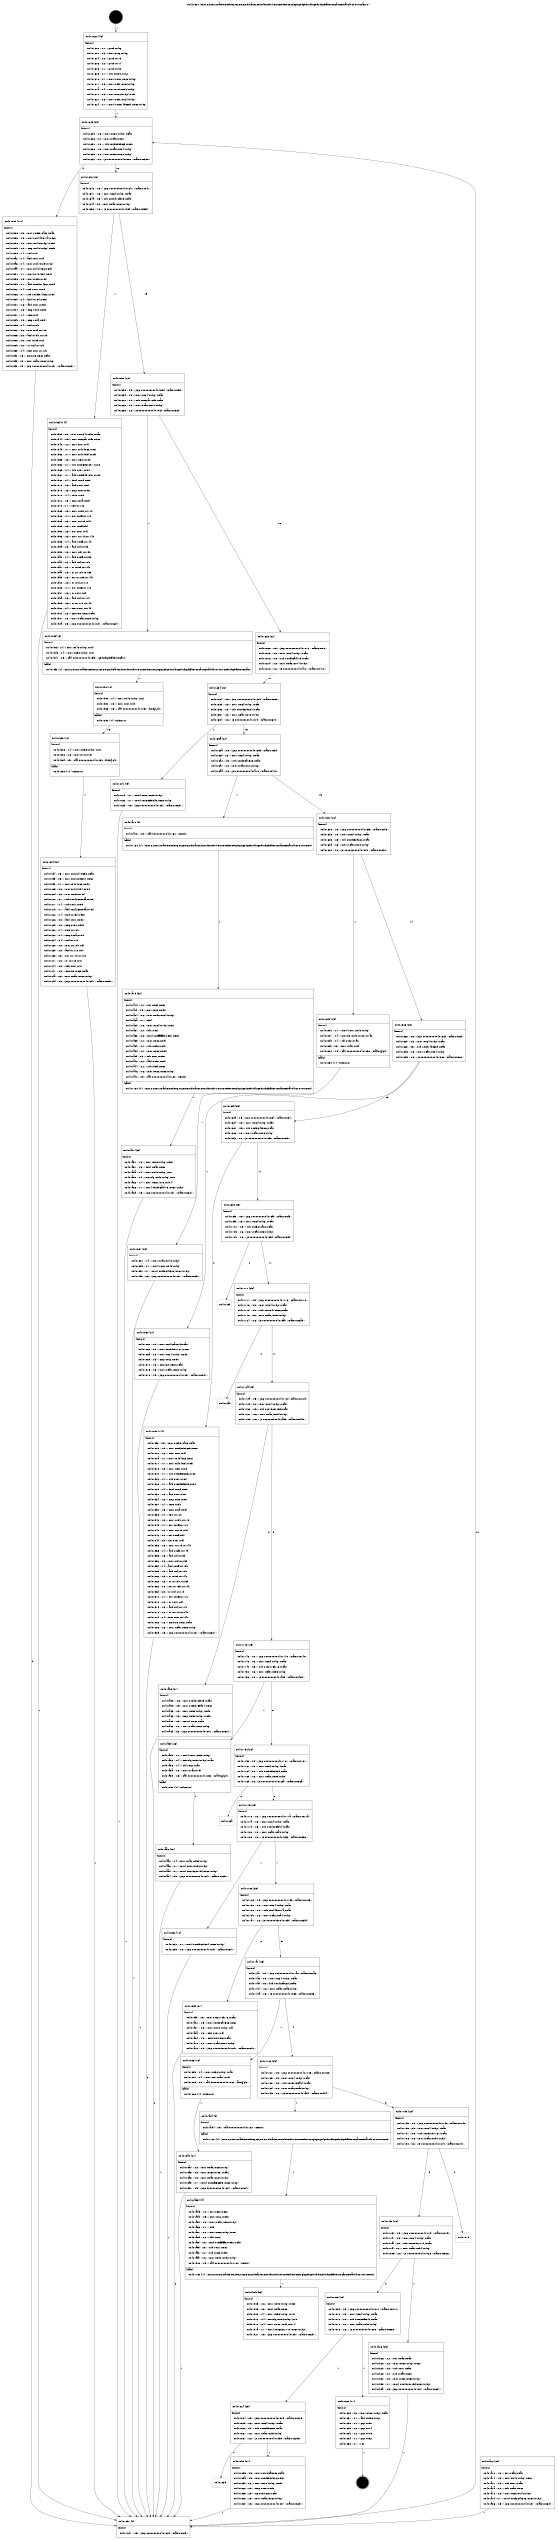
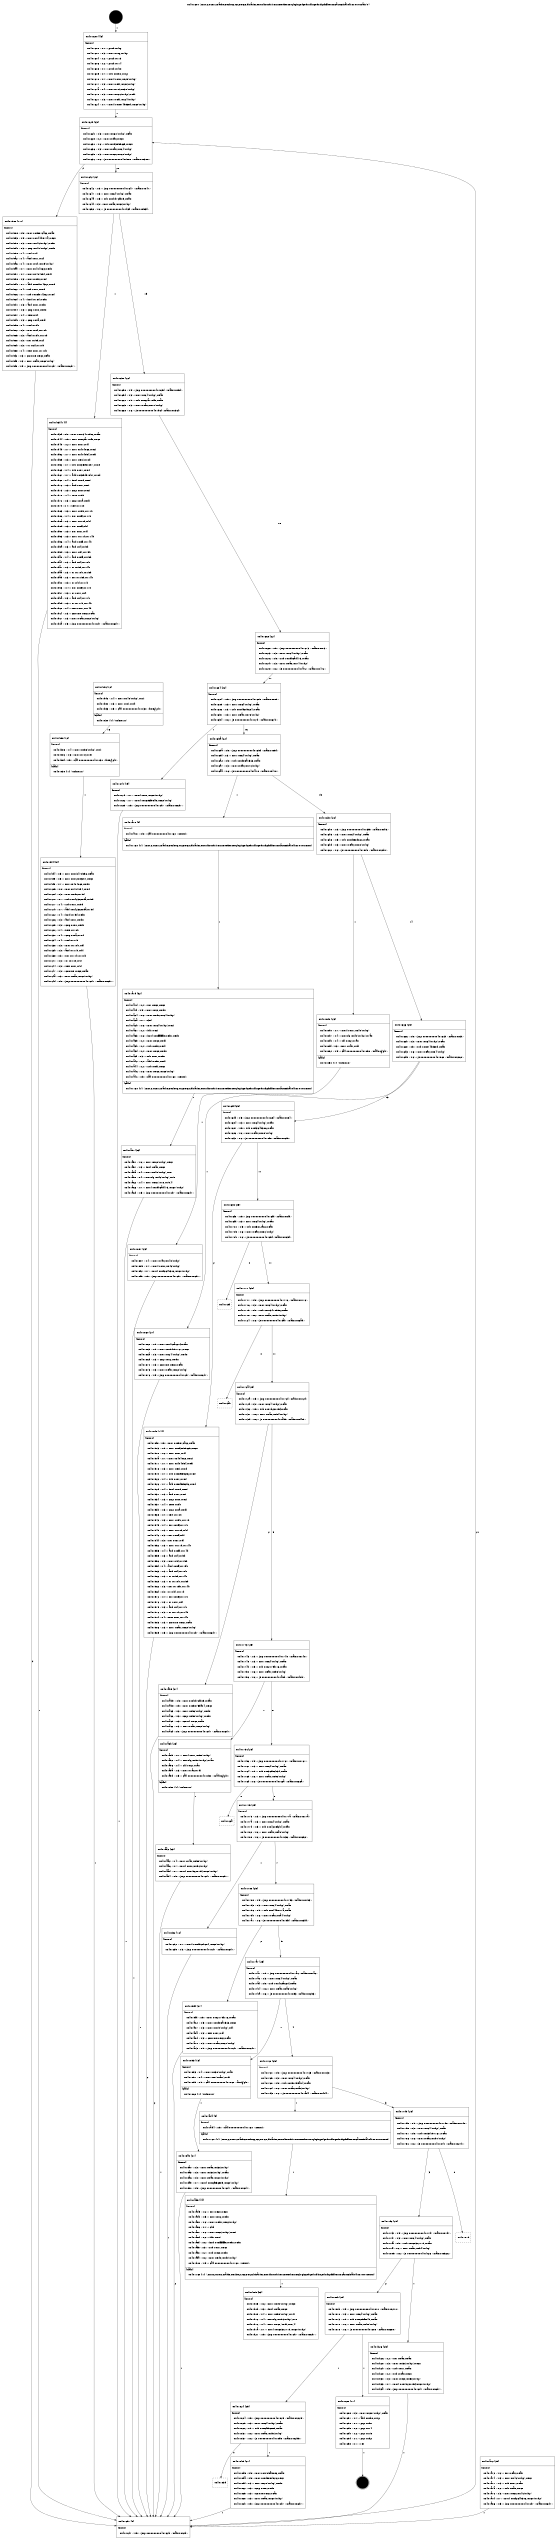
(148, 653) -> none
